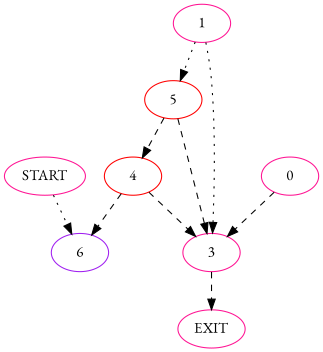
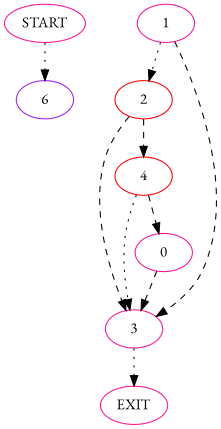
(173, 100) -> (144, 100)
(214, 132) -> (215, 181)
(110, 210) -> (152, 209)
(168, 211) -> (124, 246)
(212, 286) -> (134, 362)
